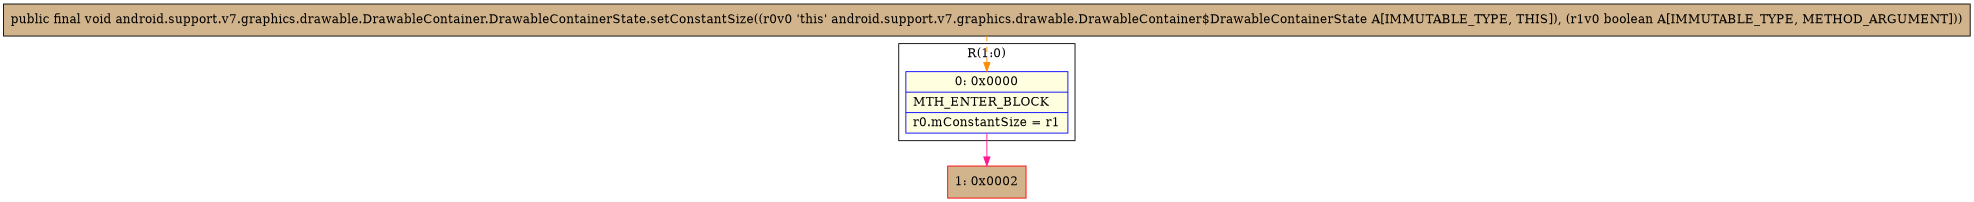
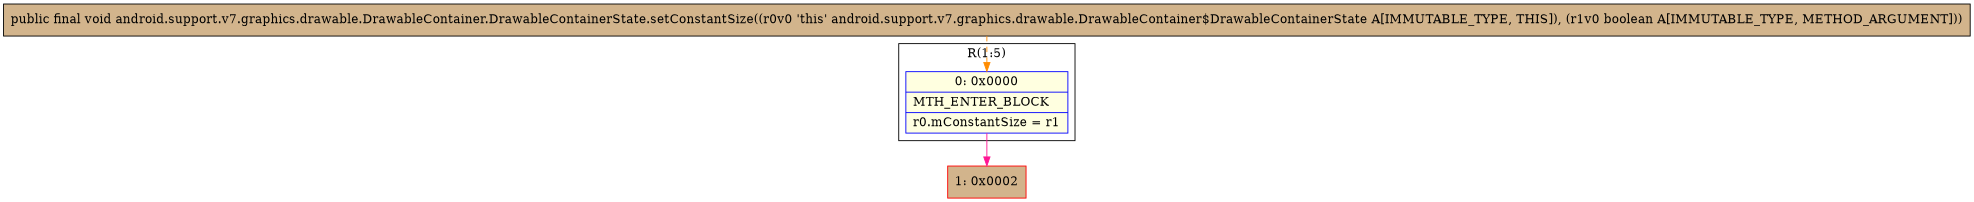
(987, 54) -> (987, 54)
